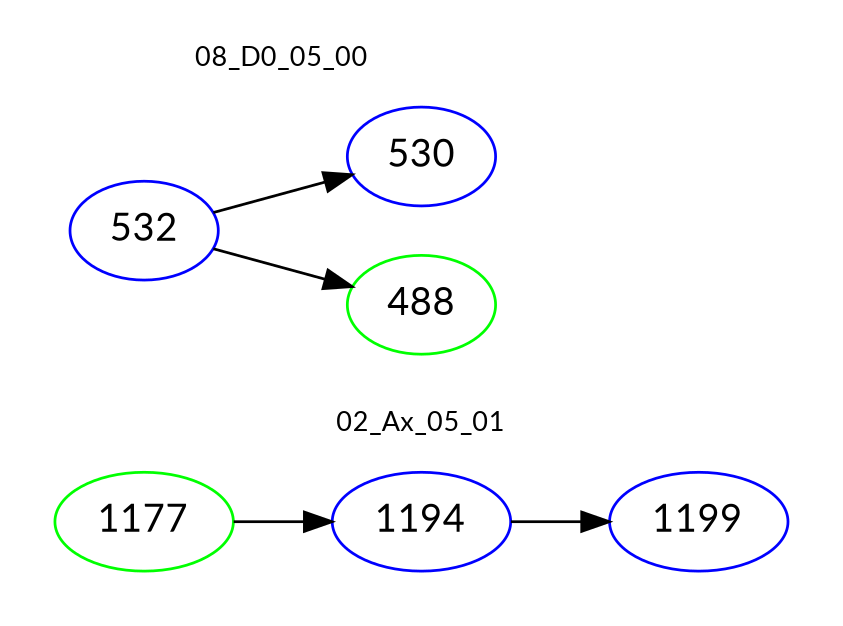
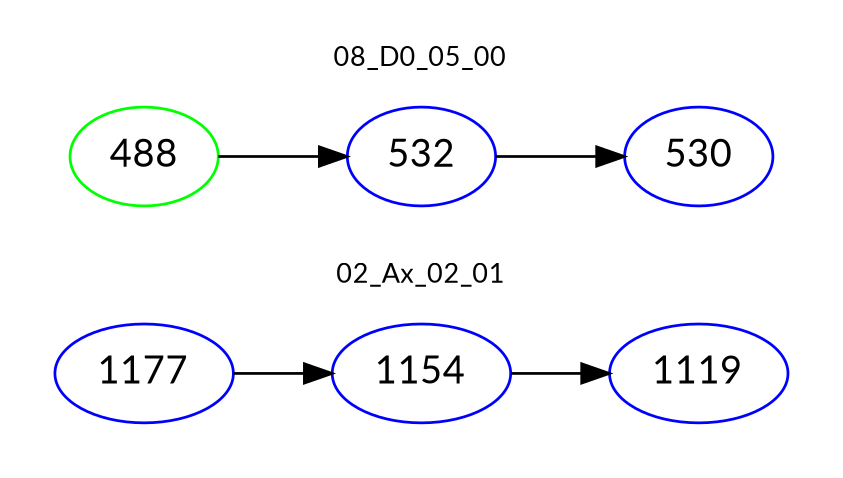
(269, 264) -> (268, 157)
(421, 424) -> (421, 276)
(144, 522) -> (144, 373)
(421, 522) -> (421, 373)
(699, 522) -> (699, 373)
